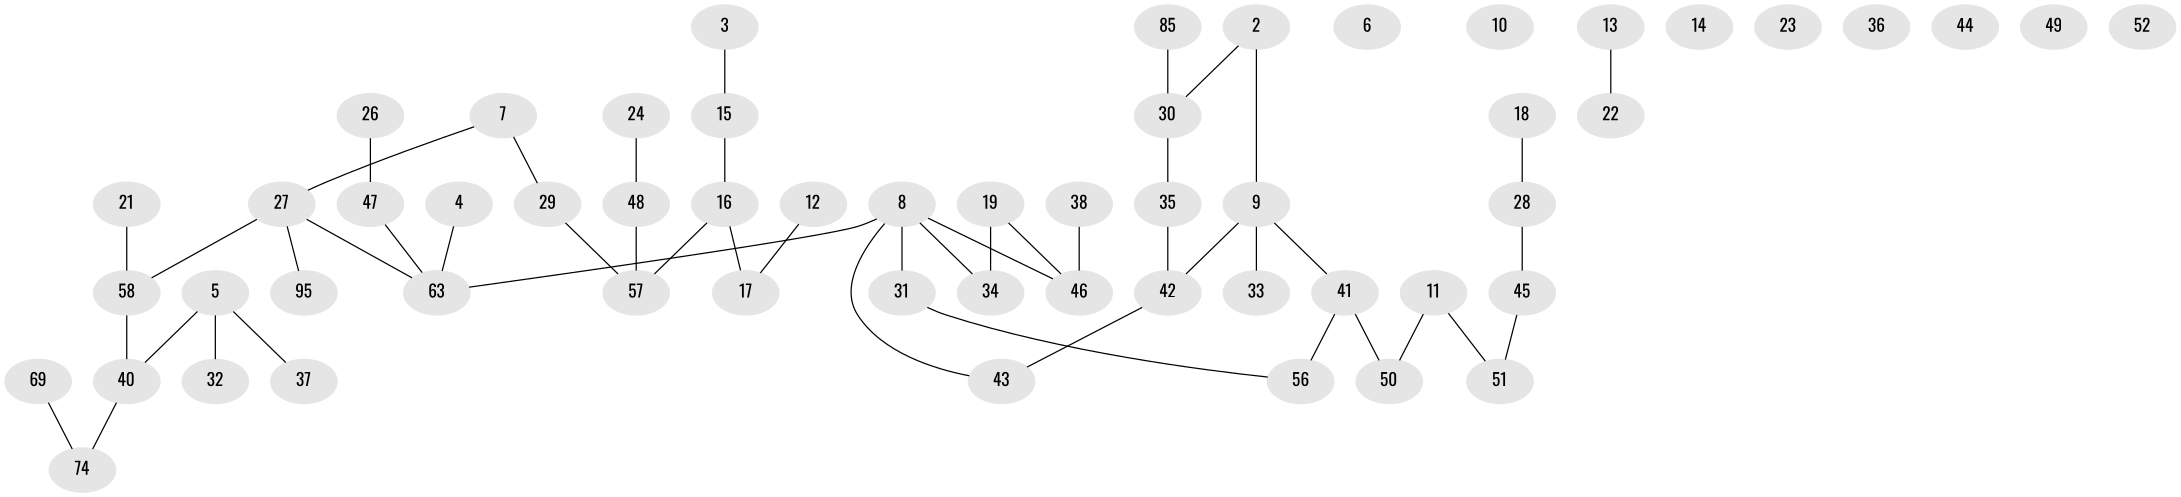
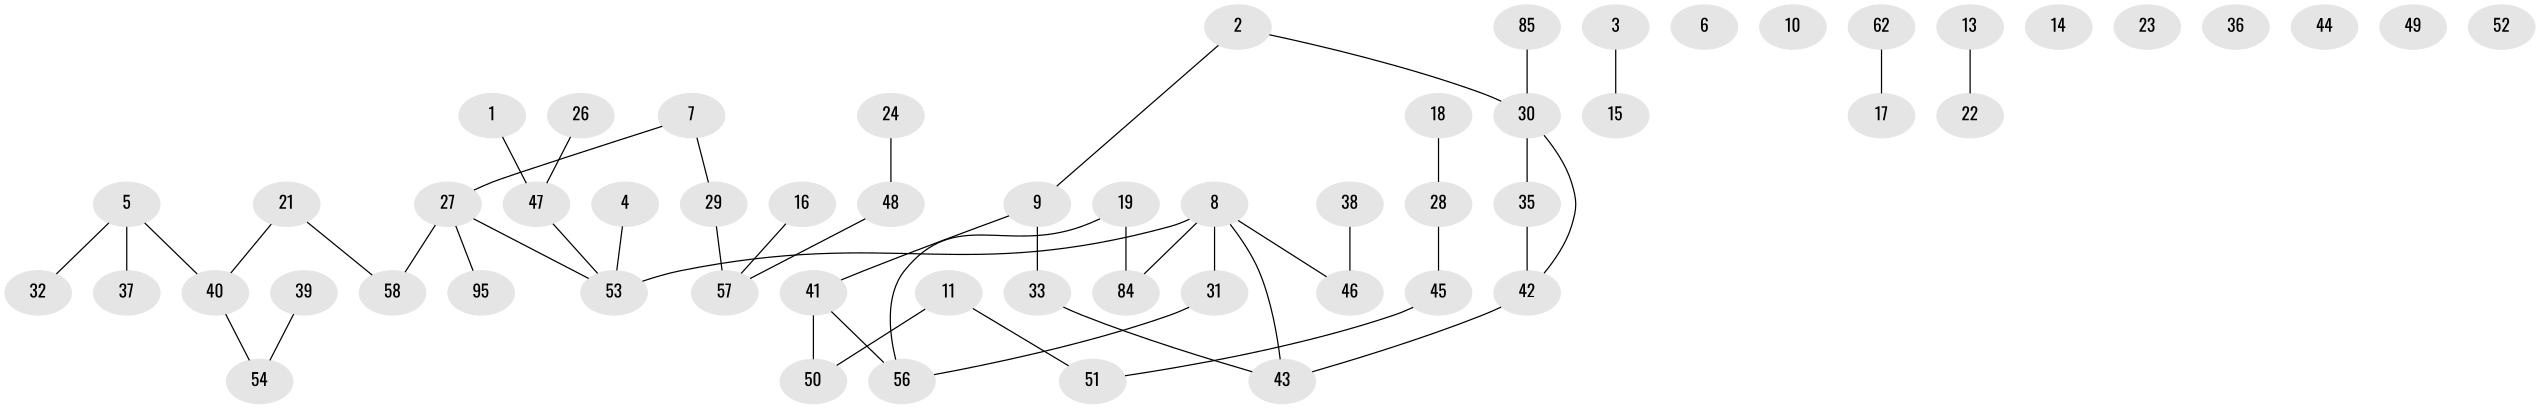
none -> (492, 116)
(725, 160) -> none
(813, 204) -> (1882, 27)
(733, 241) -> none
(1035, 248) -> (982, 235)
(1212, 248) -> (1576, 204)
(437, 293) -> (614, 293)
(991, 293) -> (1126, 293)
(127, 337) -> (251, 249)
none -> (1157, 342)
(38, 381) -> (304, 293)
(82, 470) -> (260, 381)
